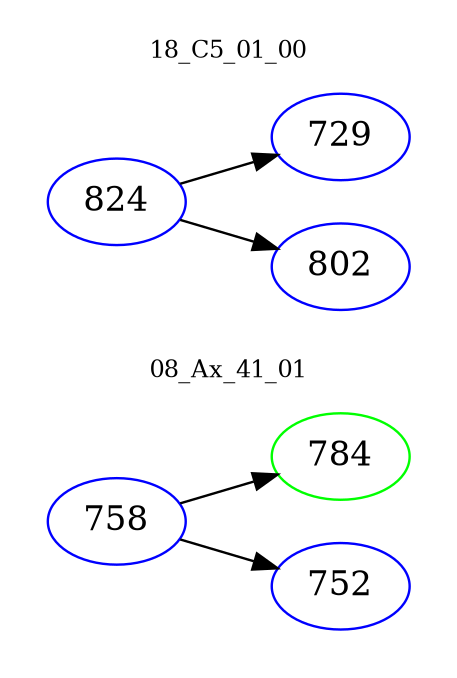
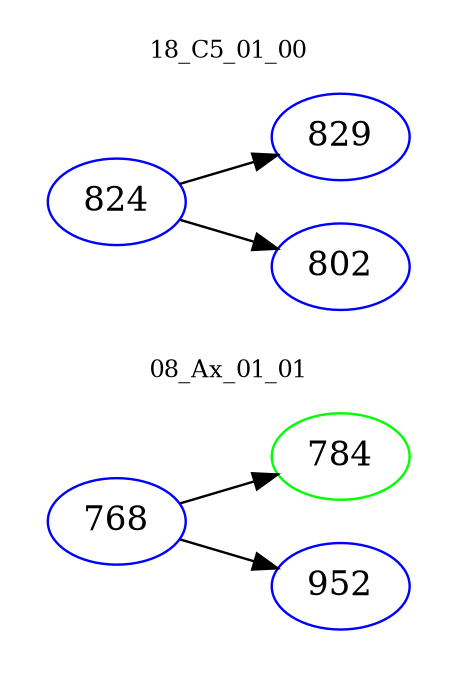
(341, 137) -> (341, 137)
(229, 371) -> (229, 371)
(117, 521) -> (117, 521)
(341, 586) -> (341, 586)
